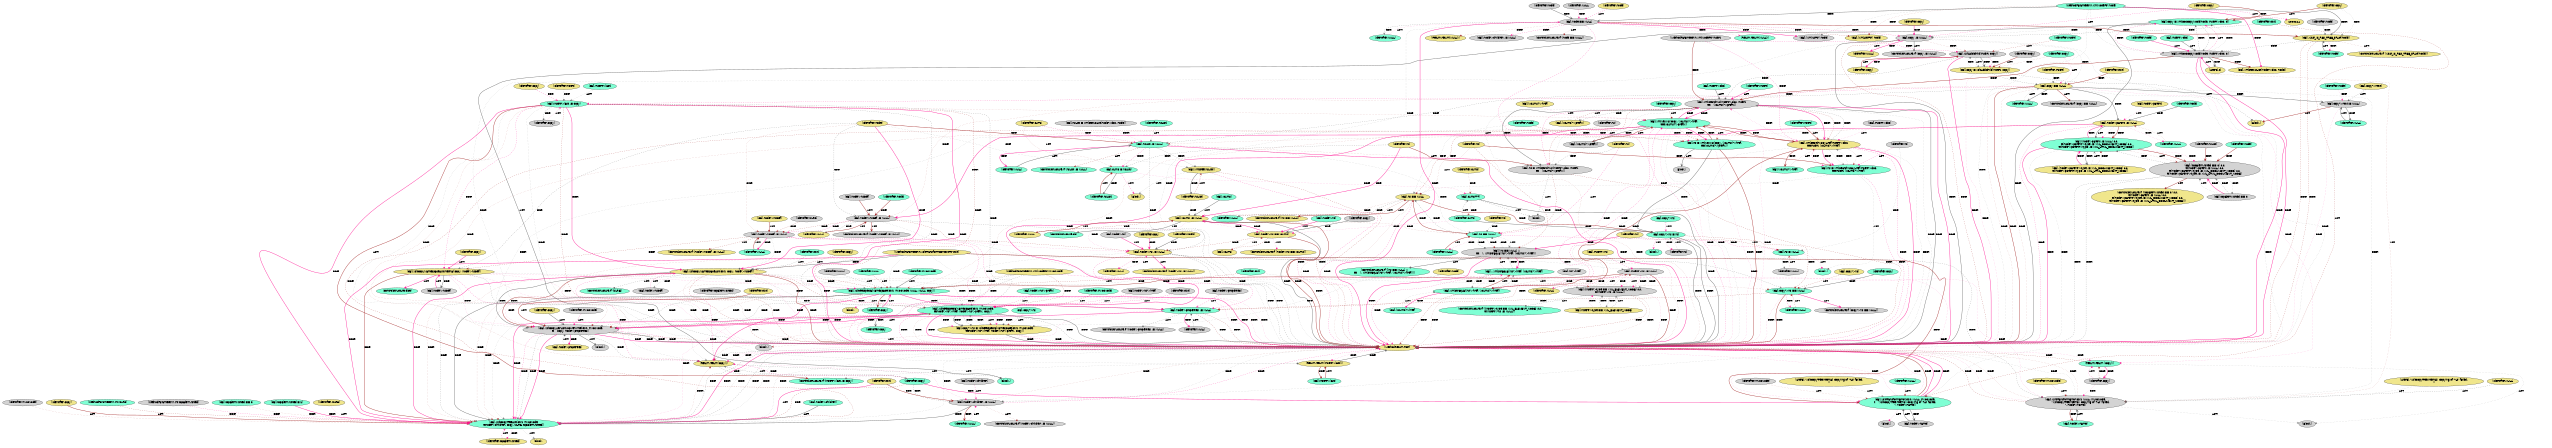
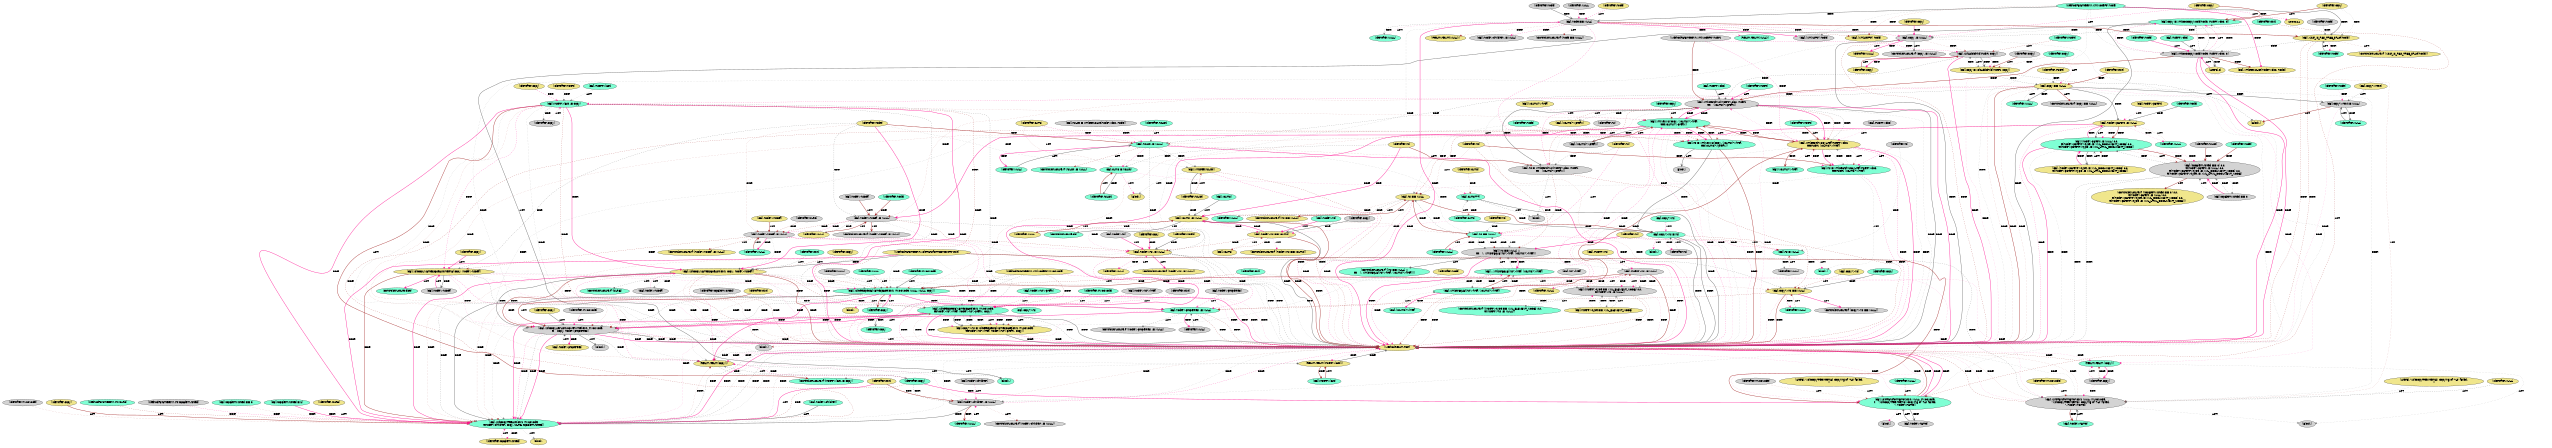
(2024, 44) -> none
(1789, 291) -> (1789, 291)
